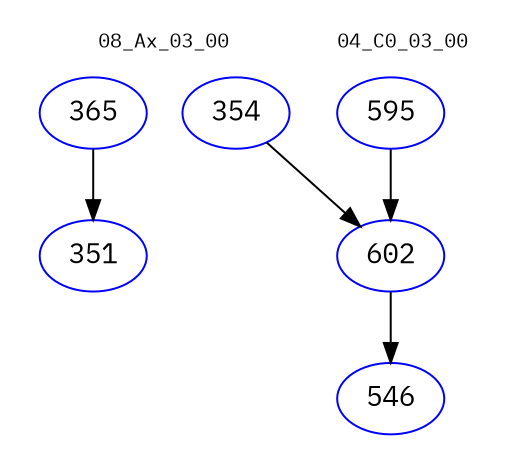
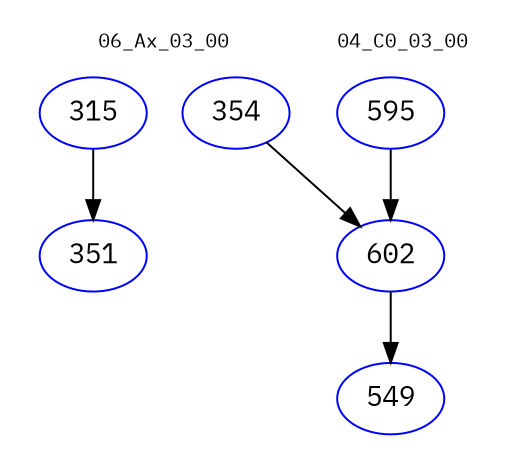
(165, 43) -> (165, 43)
(93, 113) -> (93, 113)
(391, 399) -> (391, 399)
